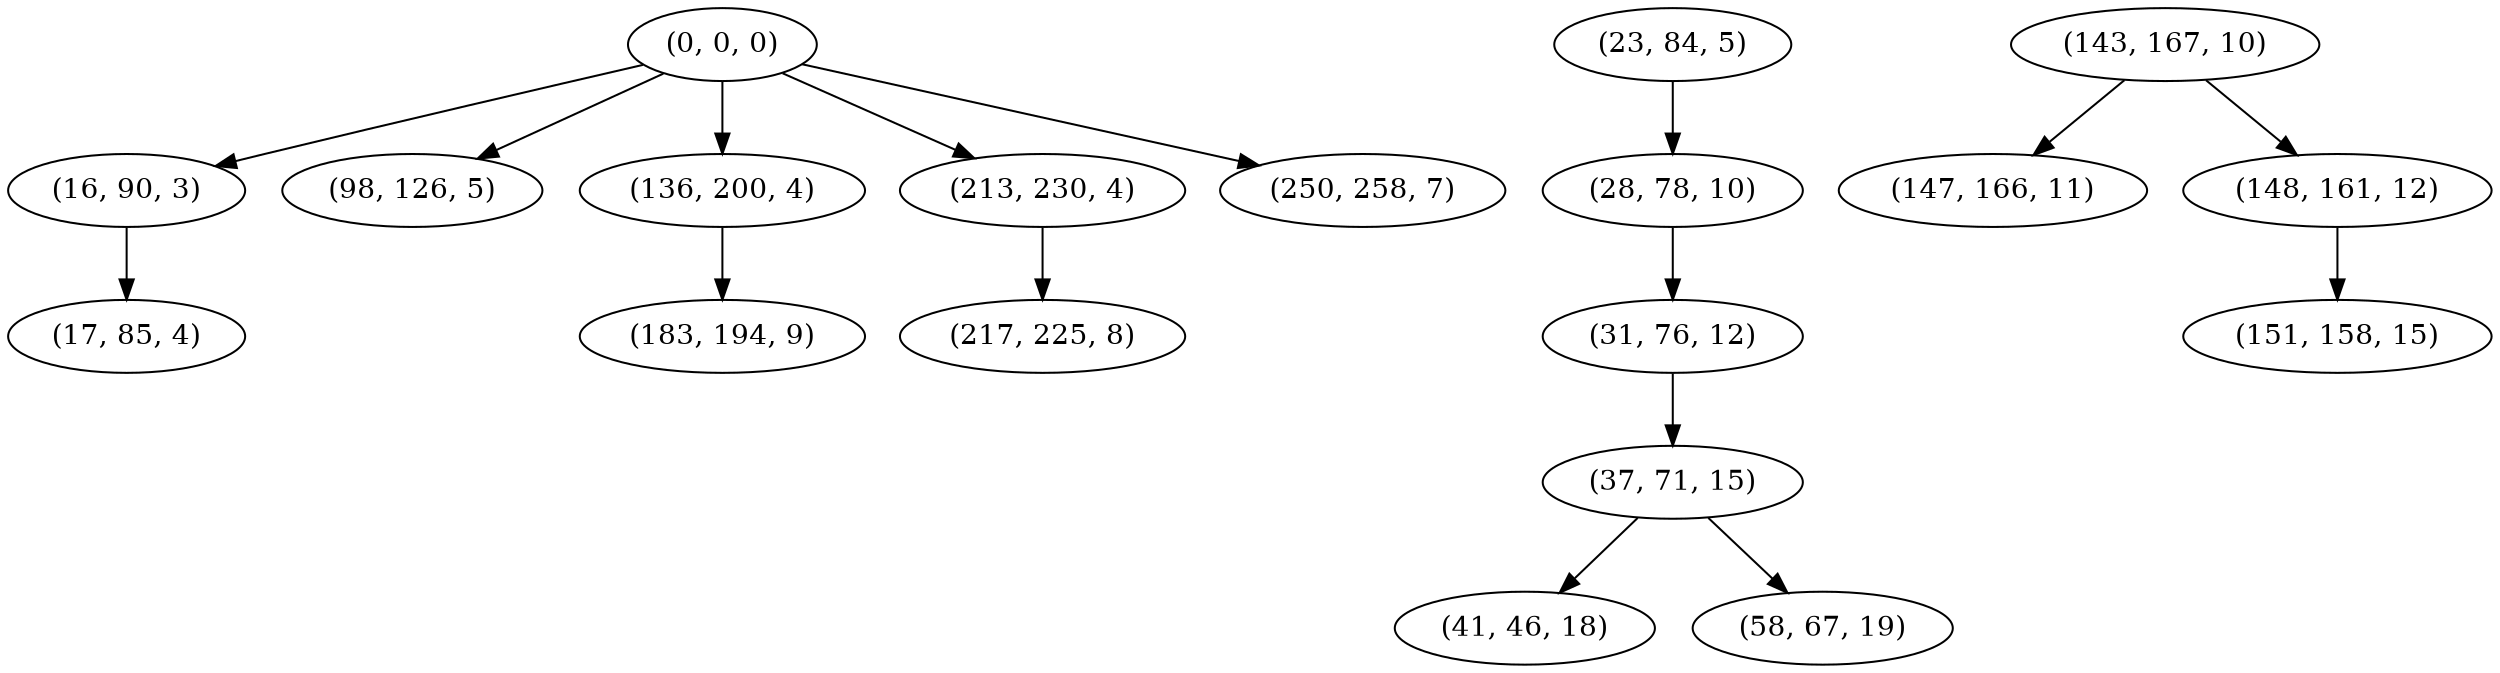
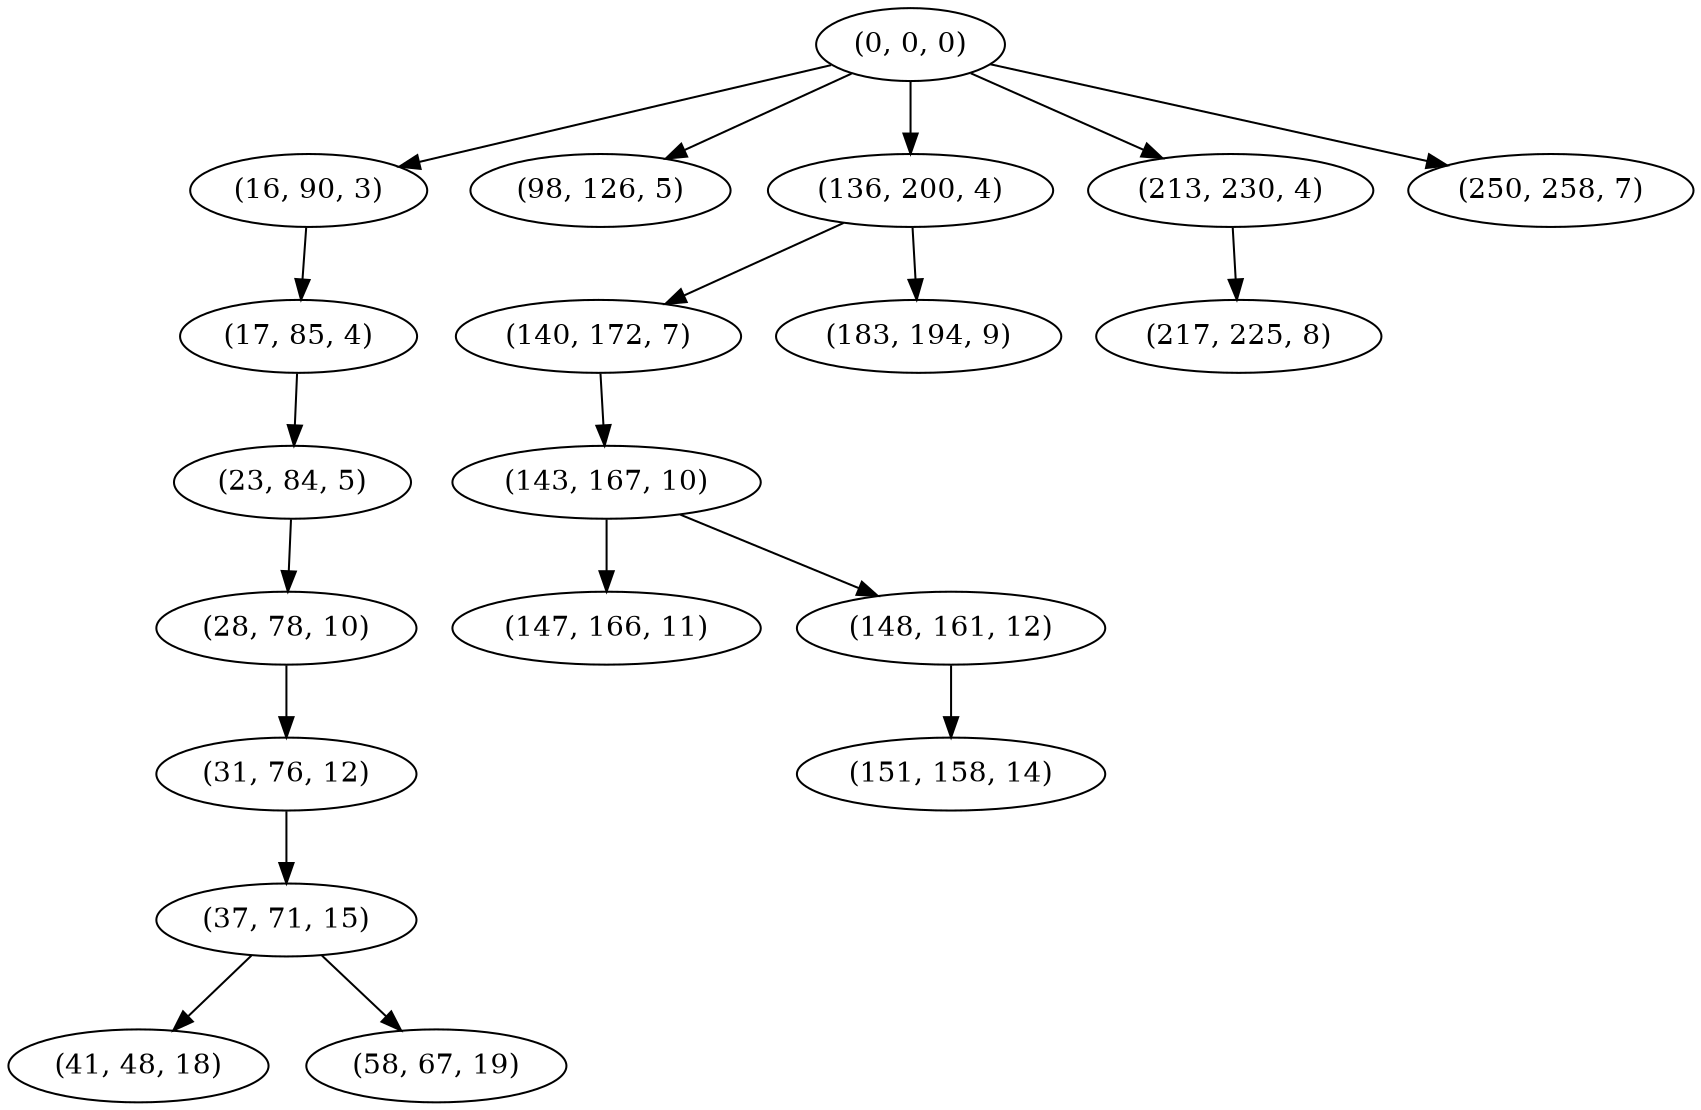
none -> (598, 336)
(2337, 336) -> (951, 774)
none -> (296, 399)
(1525, 628) -> (138, 1066)
